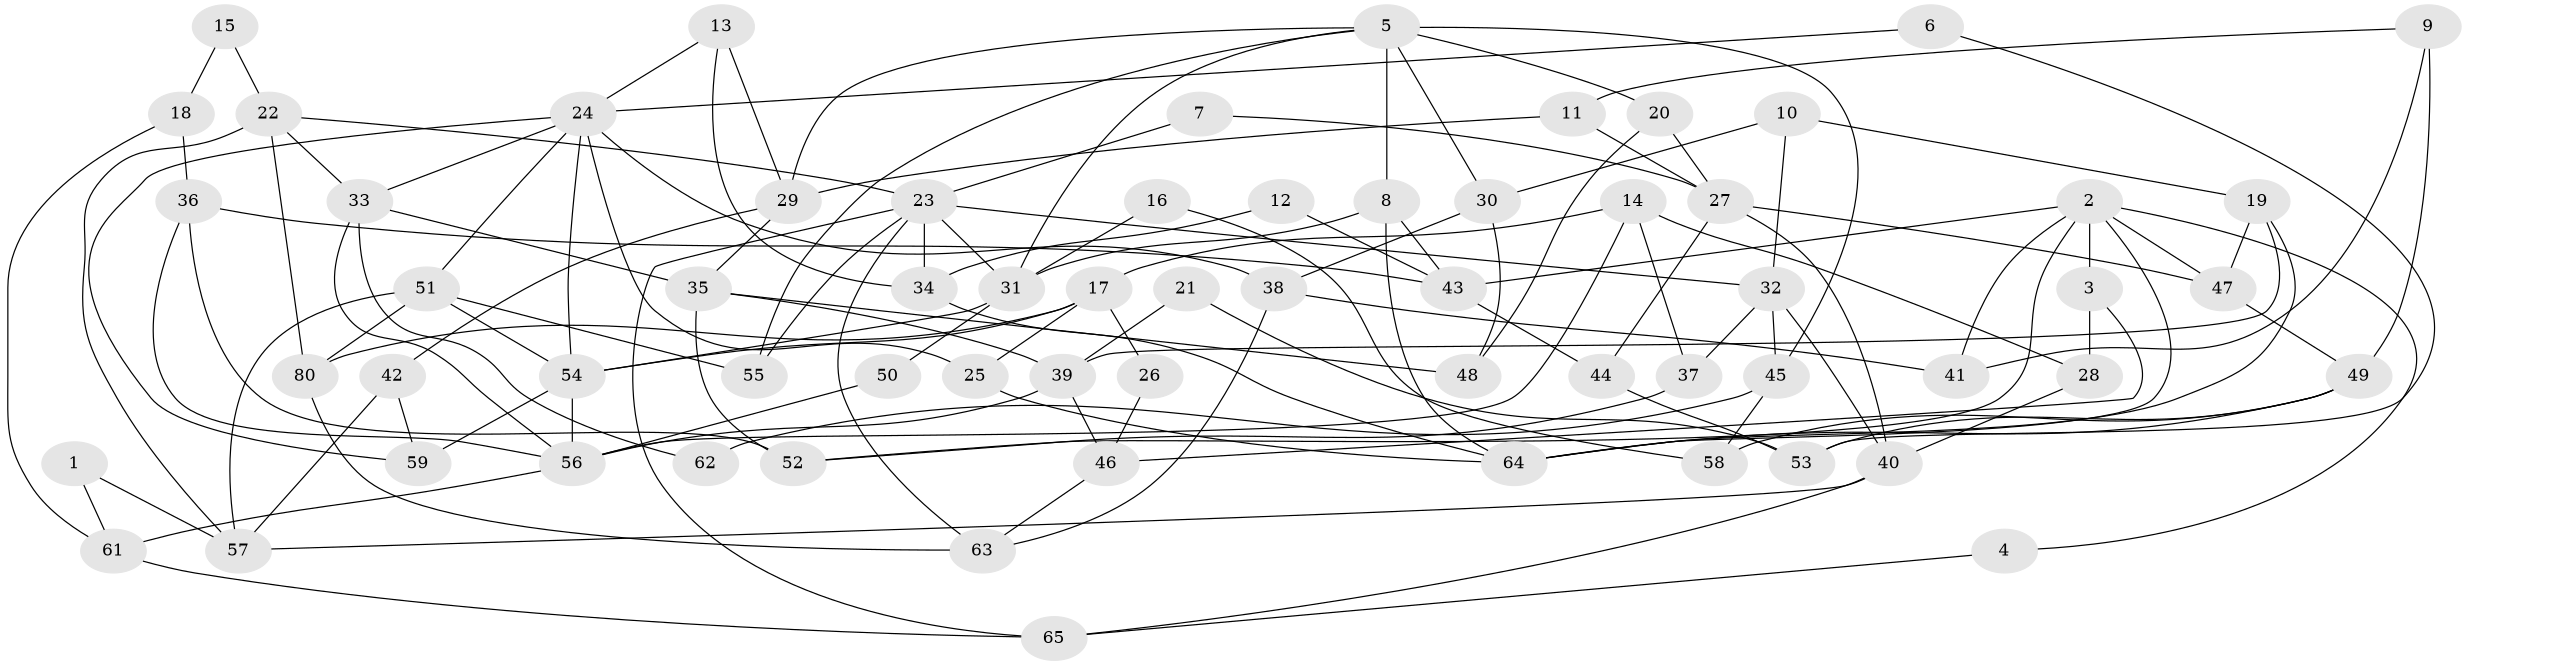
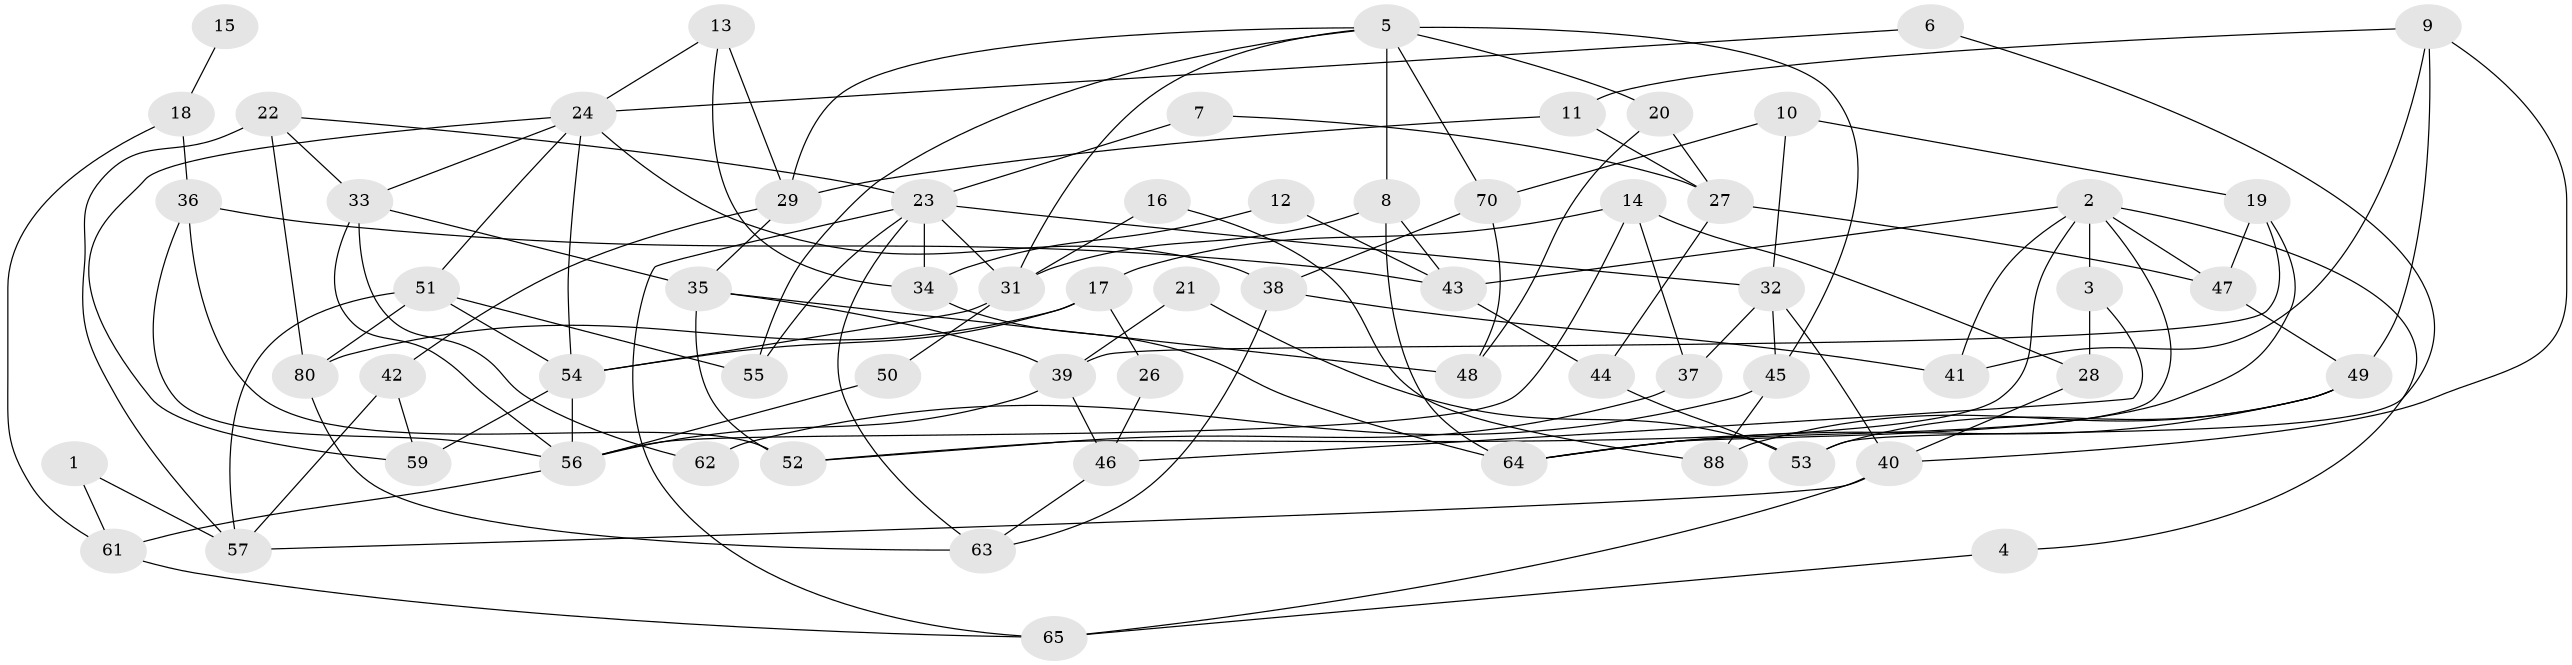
(247, 70) -> none
(1488, 202) -> (1488, 202)
(1843, 311) -> (2416, 404)
(975, 376) -> none
(1715, 464) -> (1715, 464)
